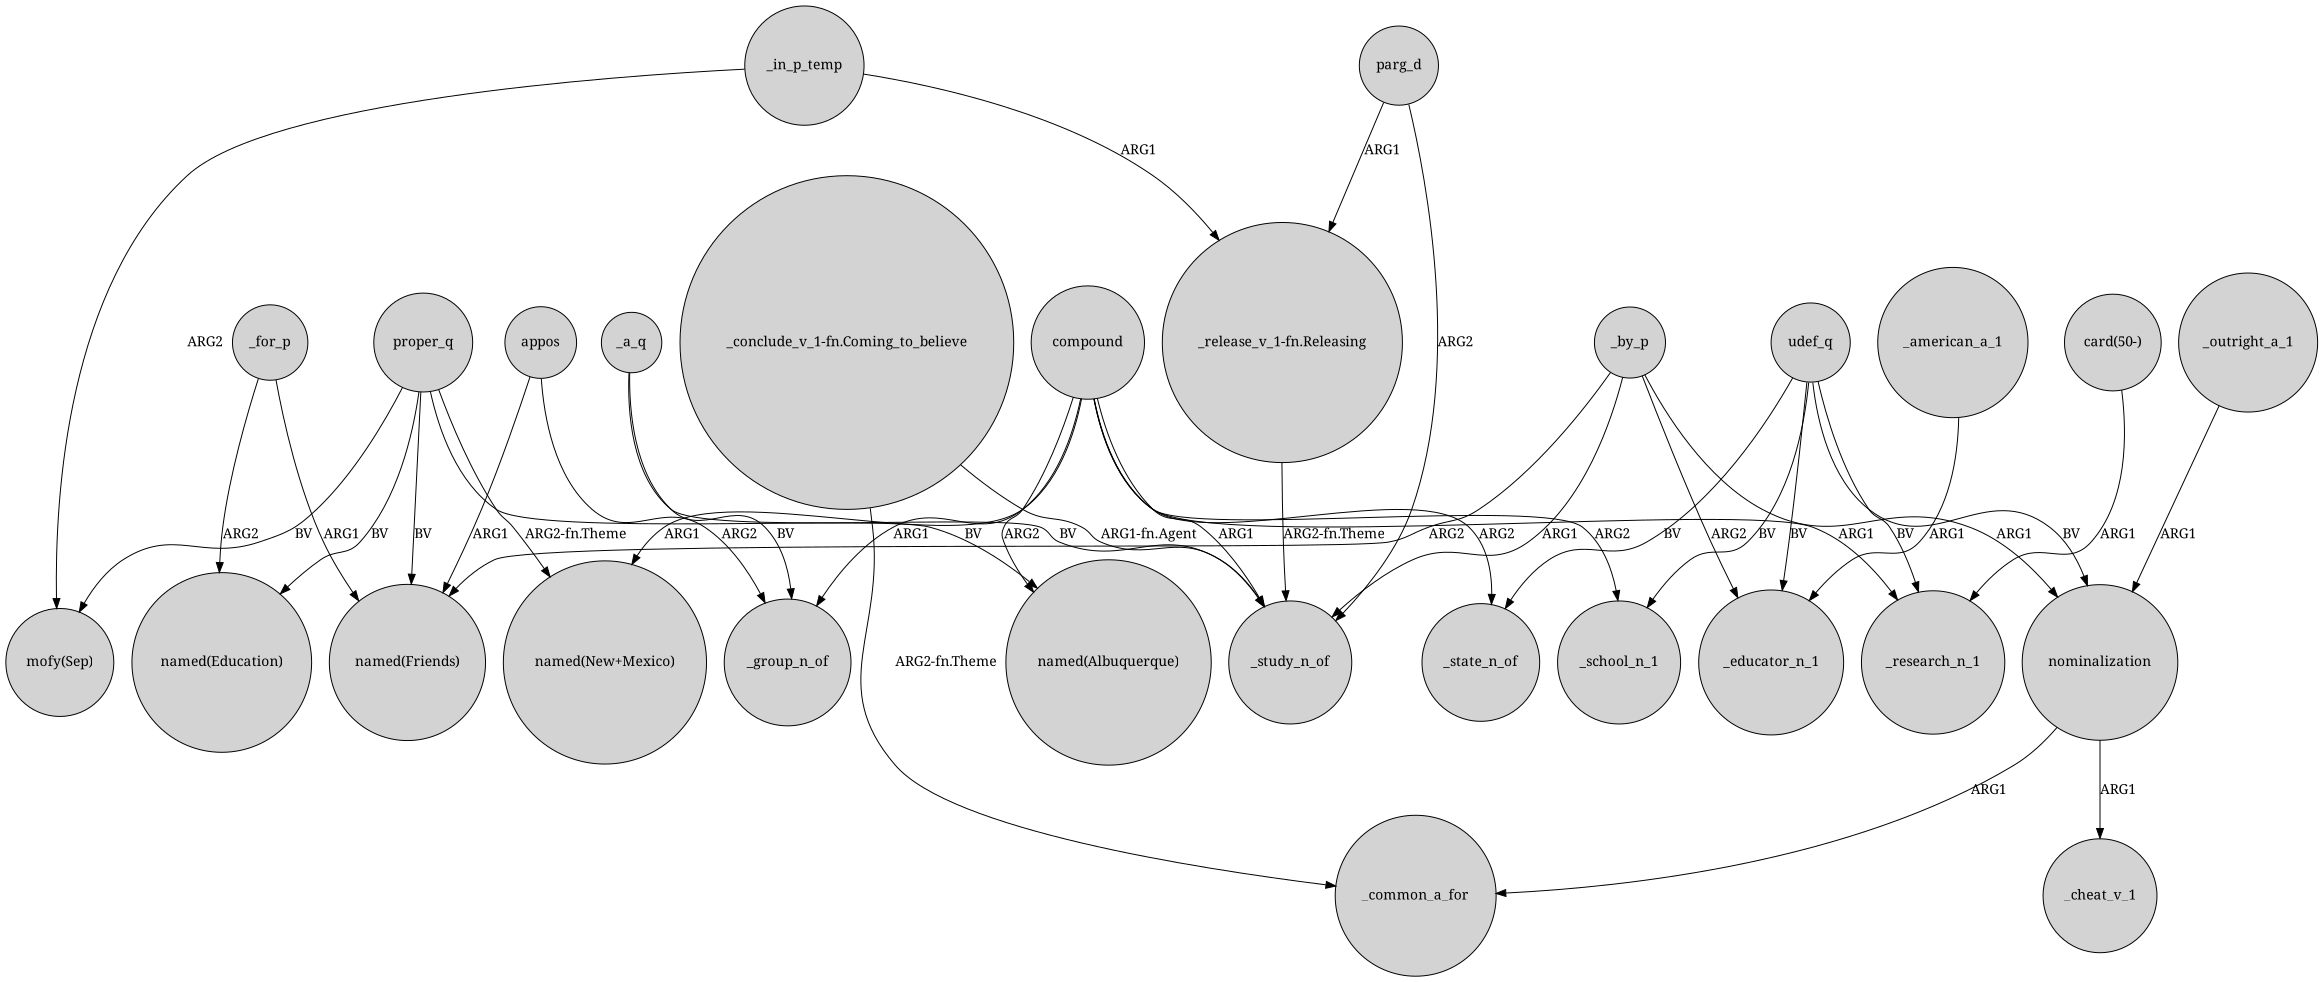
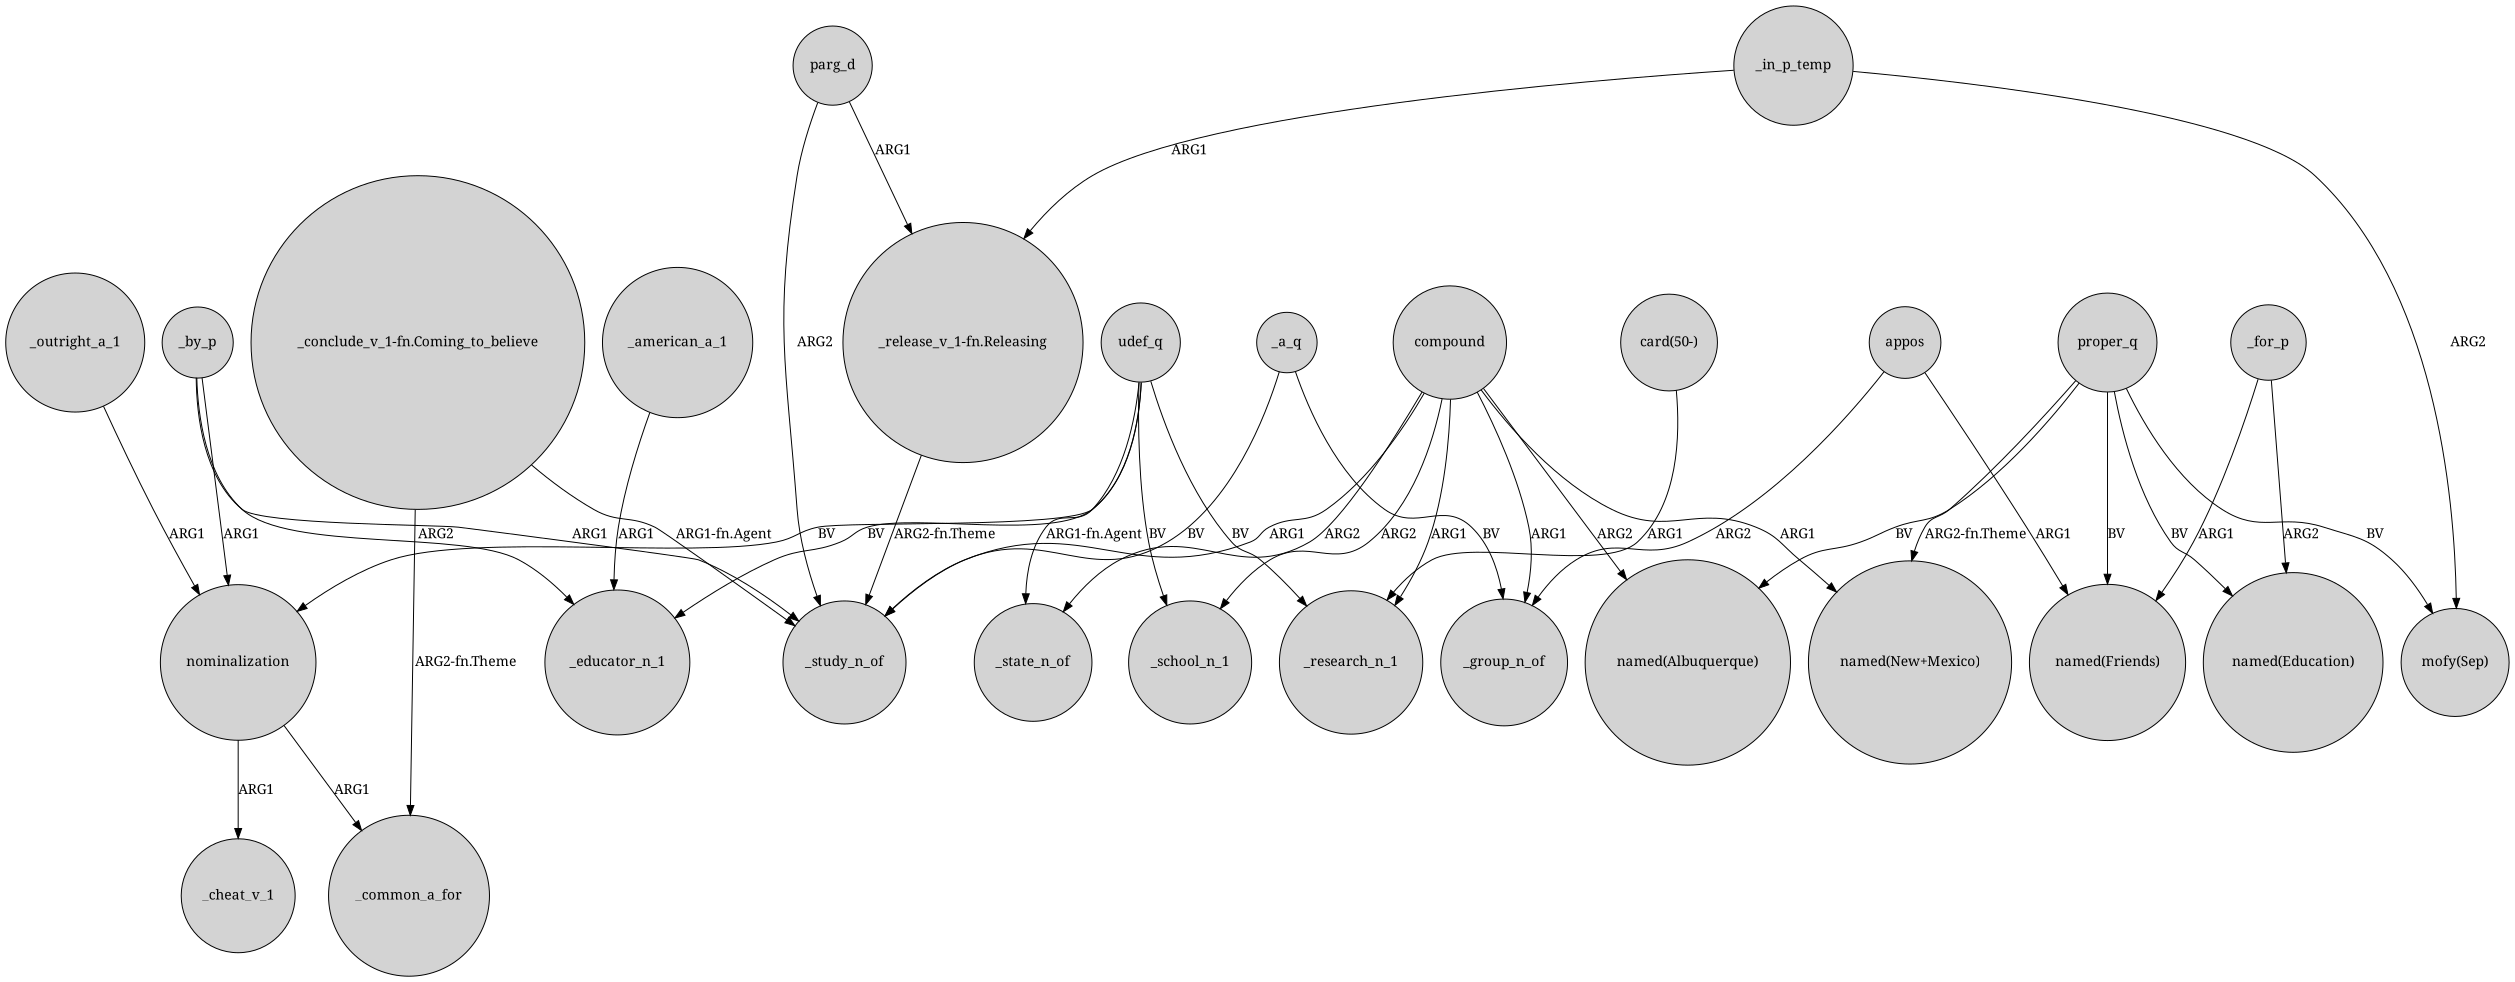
(1673, 535) -> (1094, 535)
(1030, 546) -> none
